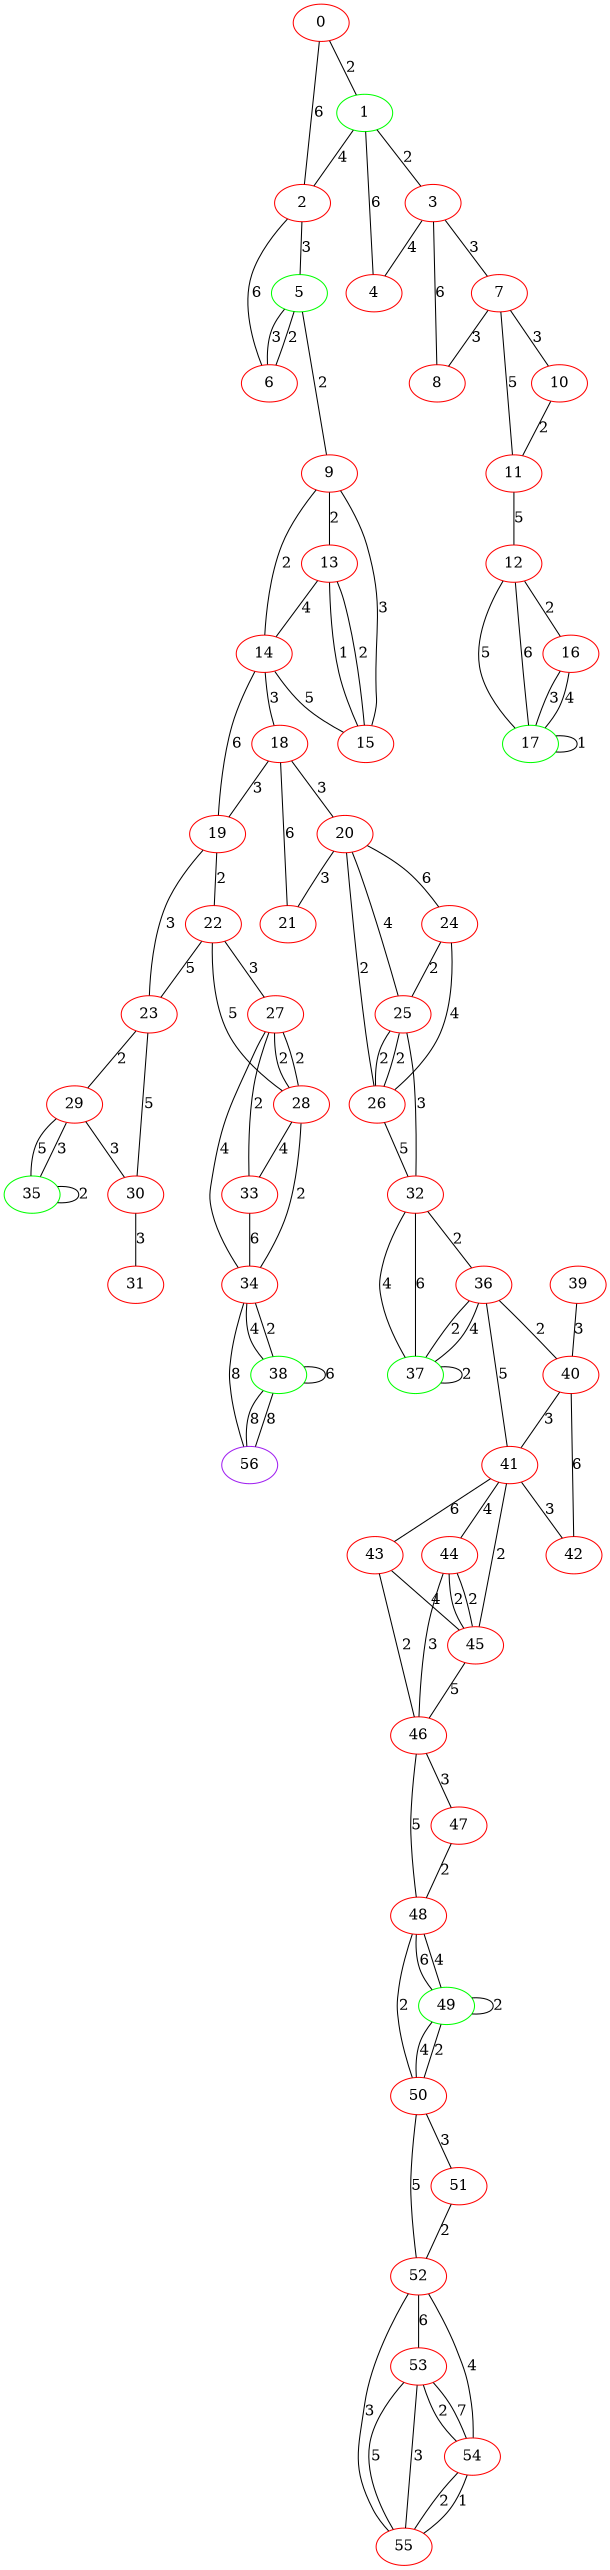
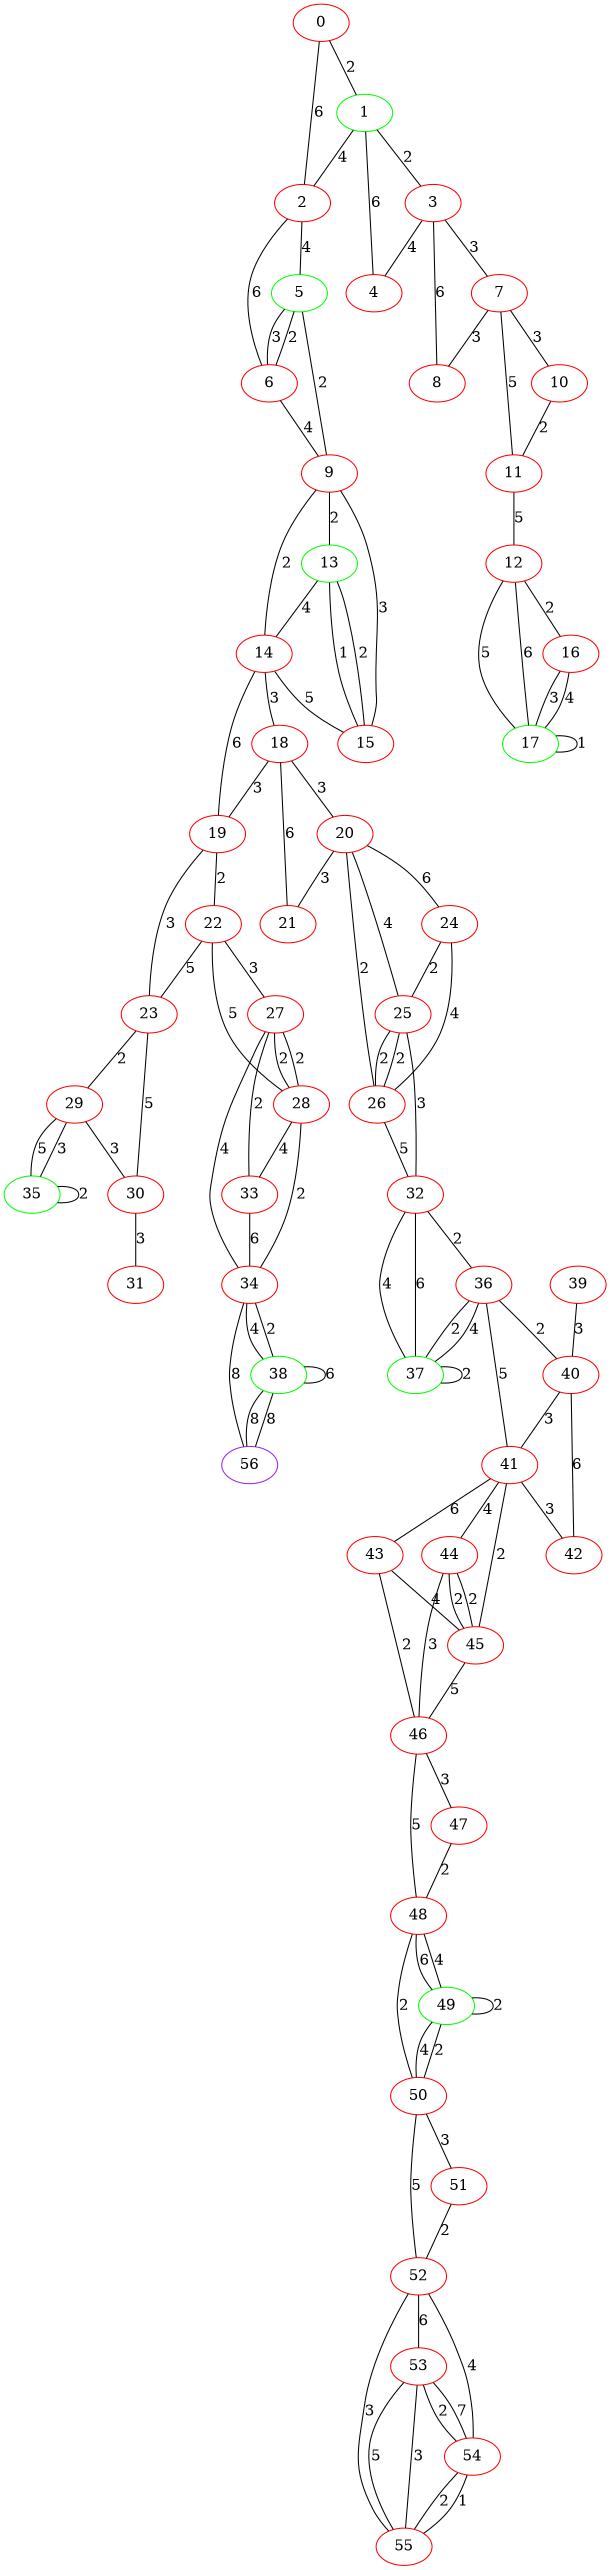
(307, 248) -> (307, 248)
none -> (299, 428)
(329, 564) -> (329, 564)
